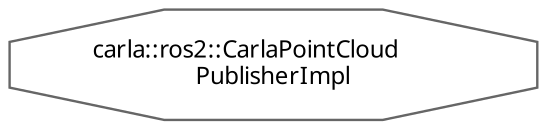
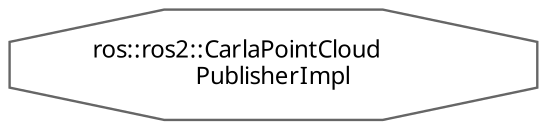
(273, 65) -> (273, 65)
